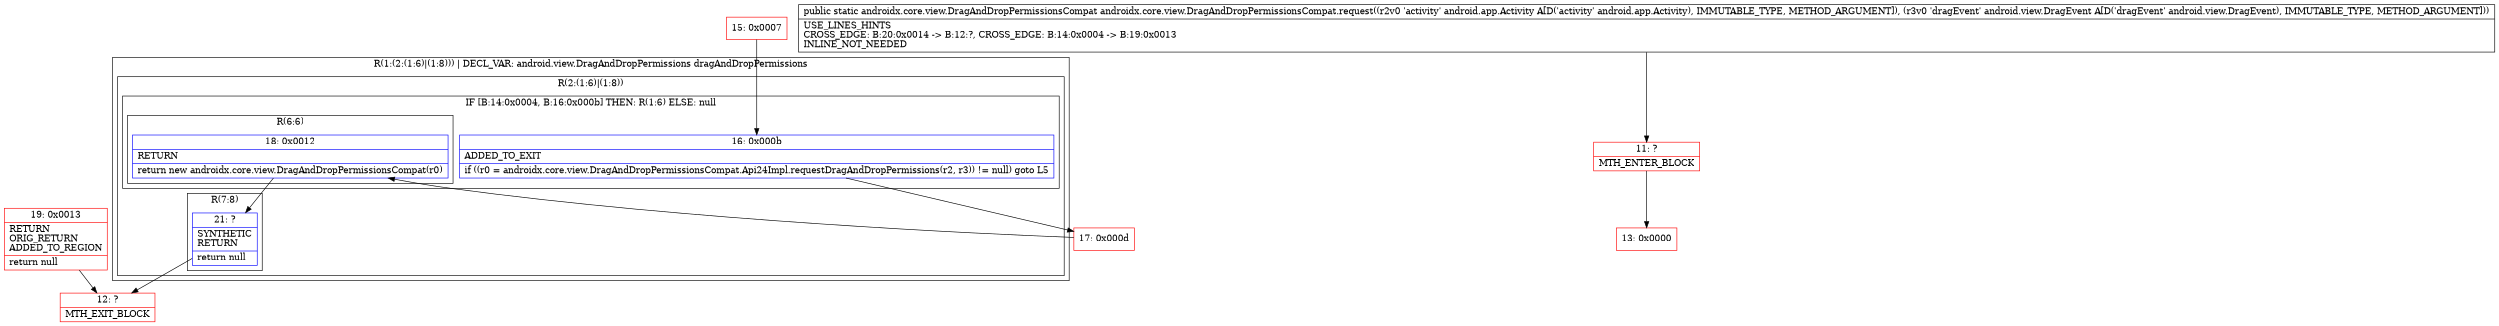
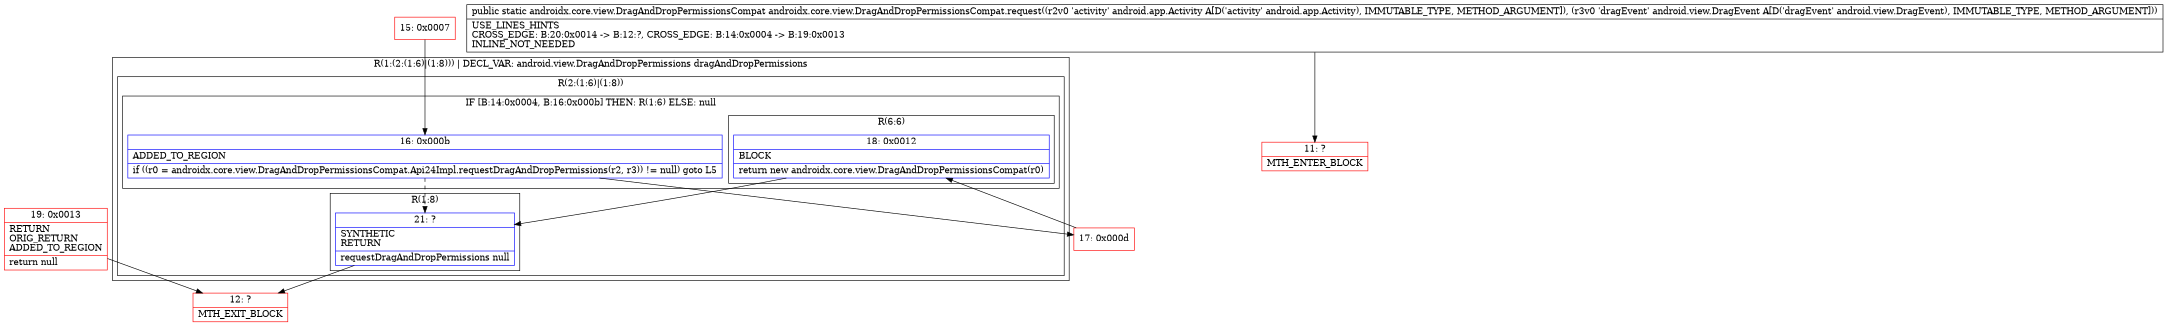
(158, 156) -> (755, 156)
(503, 156) -> (179, 156)
none -> (425, 197)
(225, 200) -> (425, 200)
(1647, 239) -> none
(222, 258) -> (425, 258)
